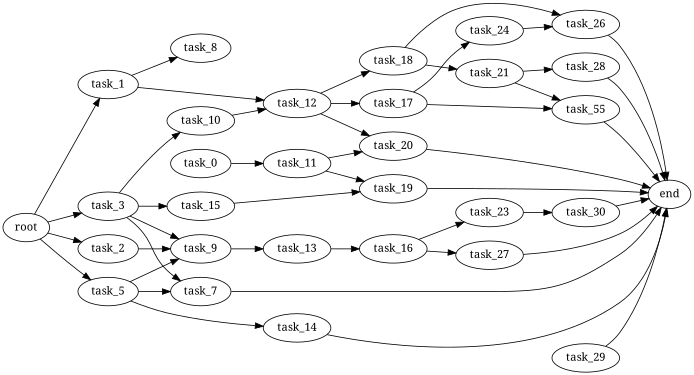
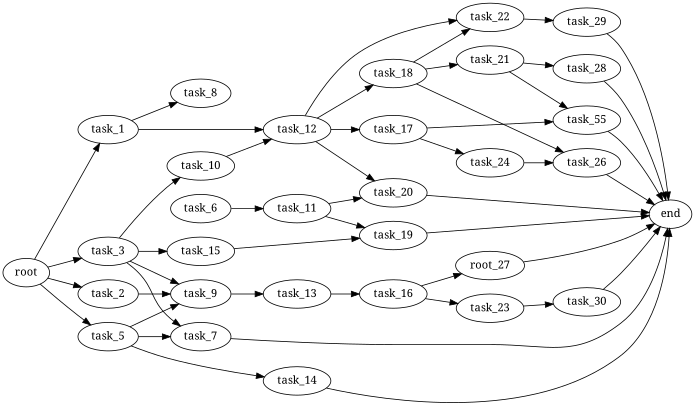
none -> (490, 17)
(201, 164) -> (201, 209)
(490, 255) -> (490, 266)
